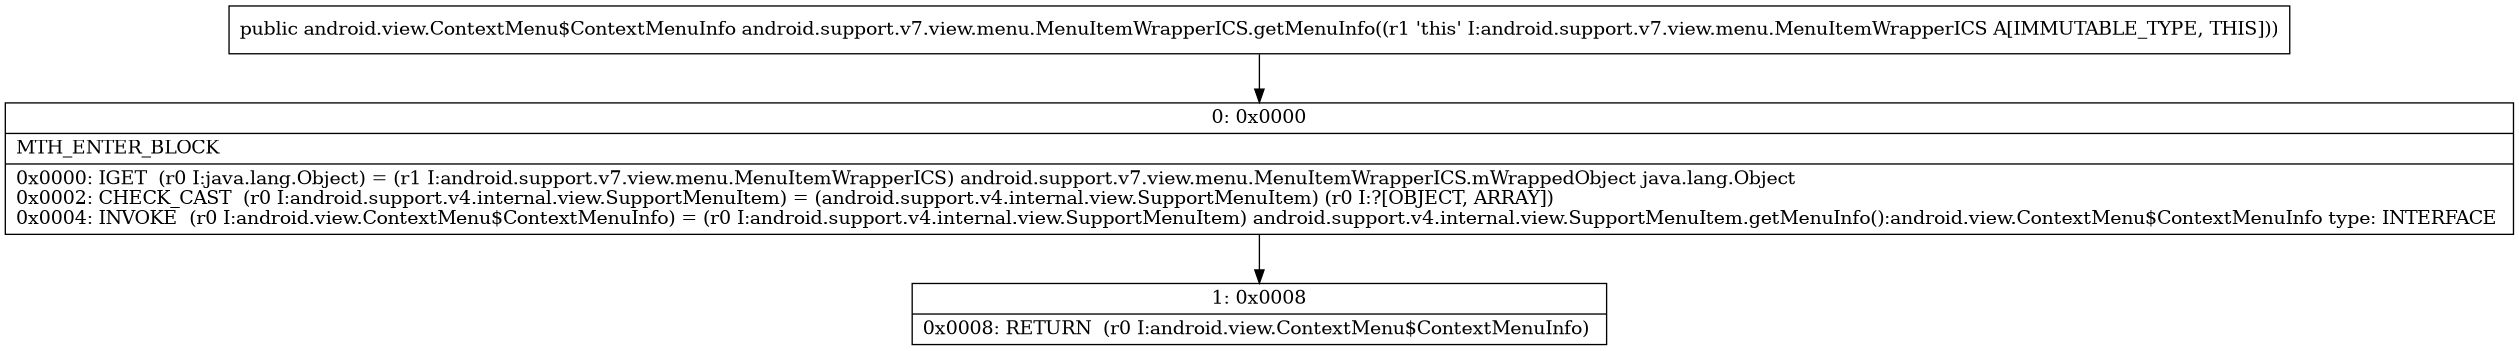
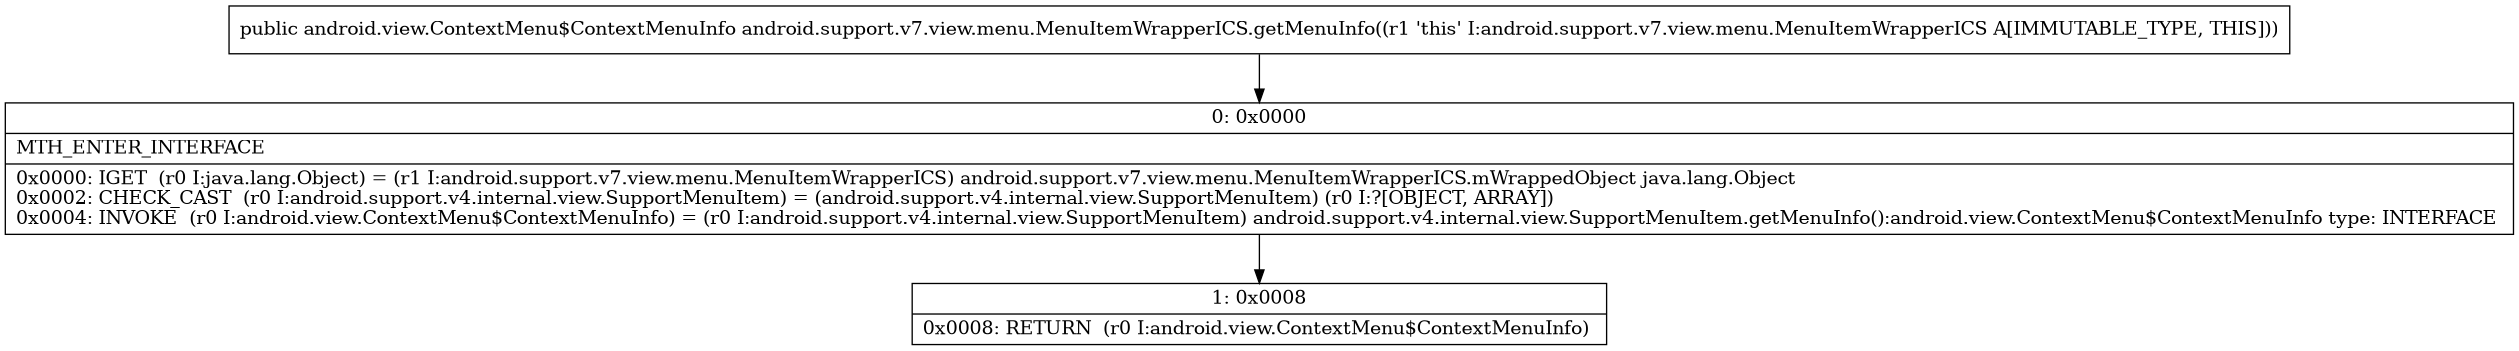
(118, 148) -> (141, 148)
